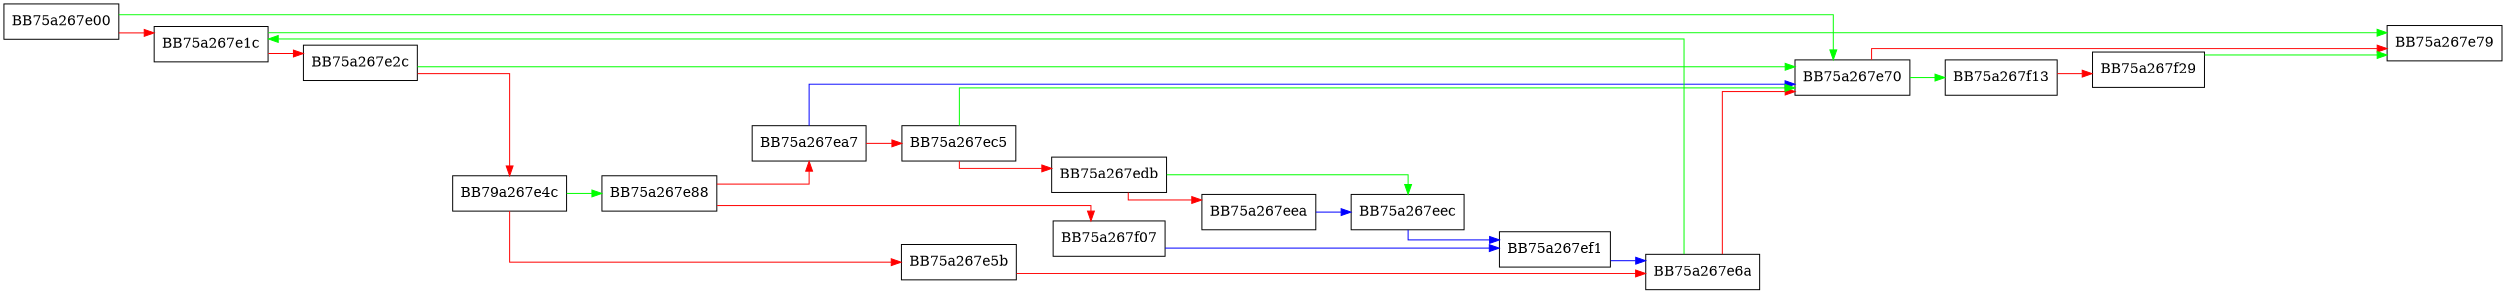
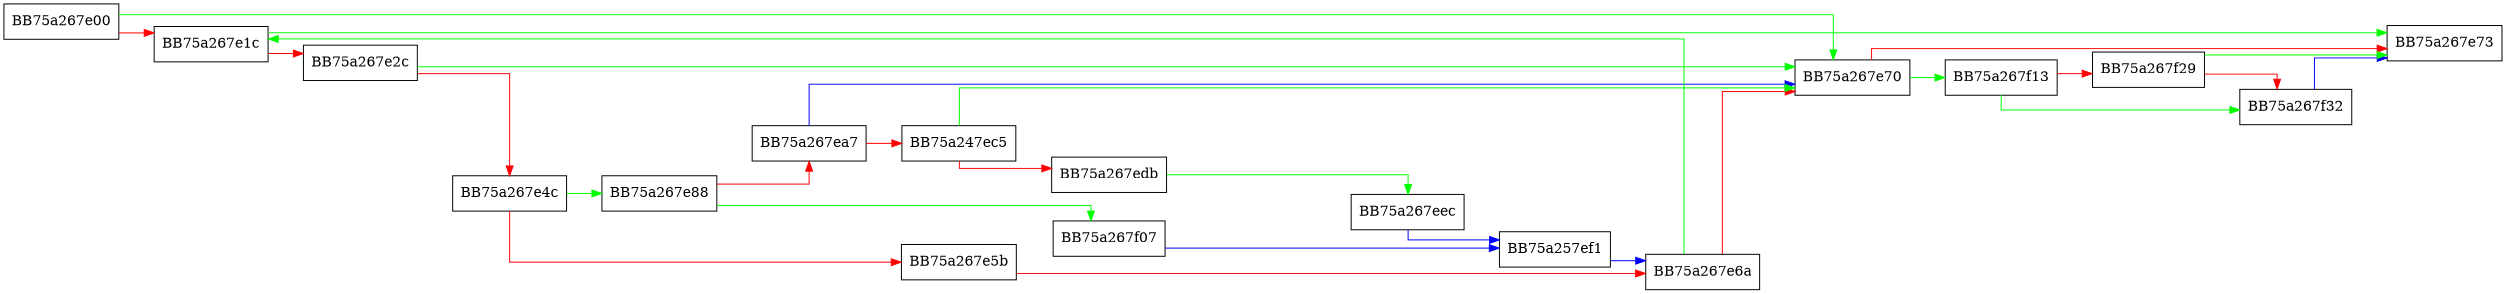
(2445, 43) -> (2445, 43)
none -> (2296, 107)
(959, 143) -> (959, 143)
(510, 193) -> (510, 193)
(907, 206) -> (907, 206)
(1259, 212) -> none
(1555, 249) -> (1555, 249)
